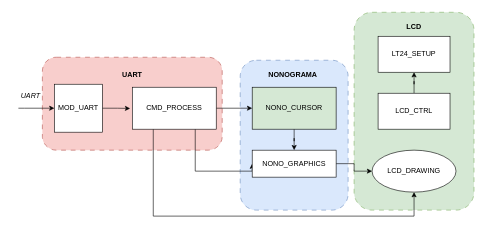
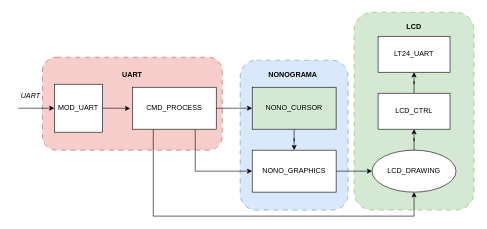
(414, 54) -> (414, 54)
none -> (414, 141)
(294, 164) -> (294, 171)
